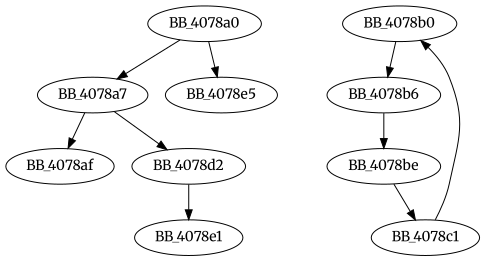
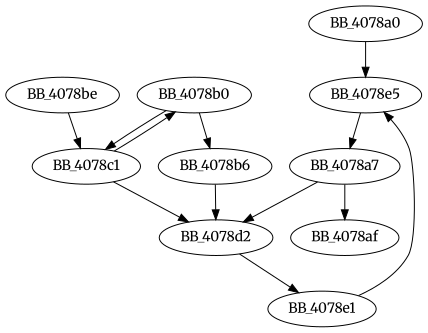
(153, 57) -> (357, 126)
(384, 126) -> (216, 197)
none -> (140, 127)
none -> (147, 200)
none -> (414, 217)
